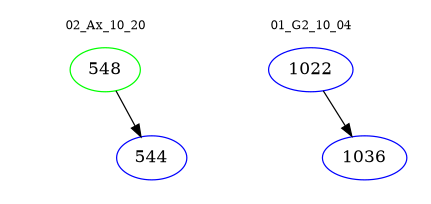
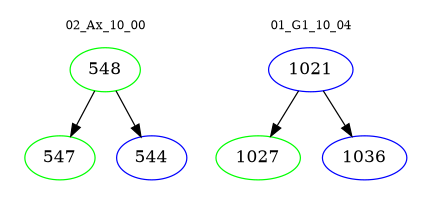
(106, 26) -> (106, 26)
(311, 26) -> (311, 26)
(311, 70) -> (311, 70)
none -> (60, 158)
none -> (258, 158)
